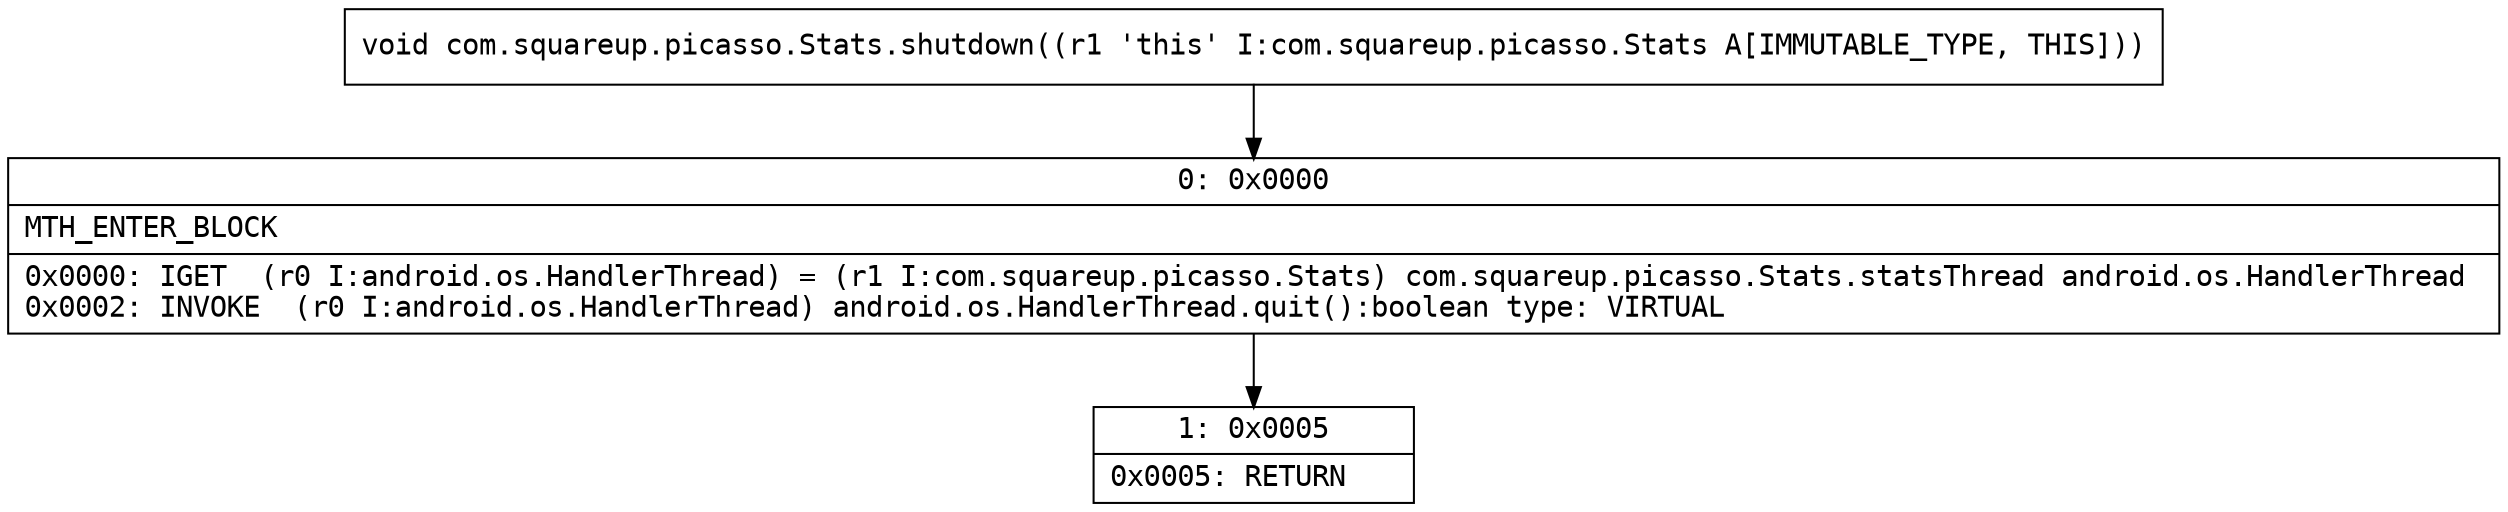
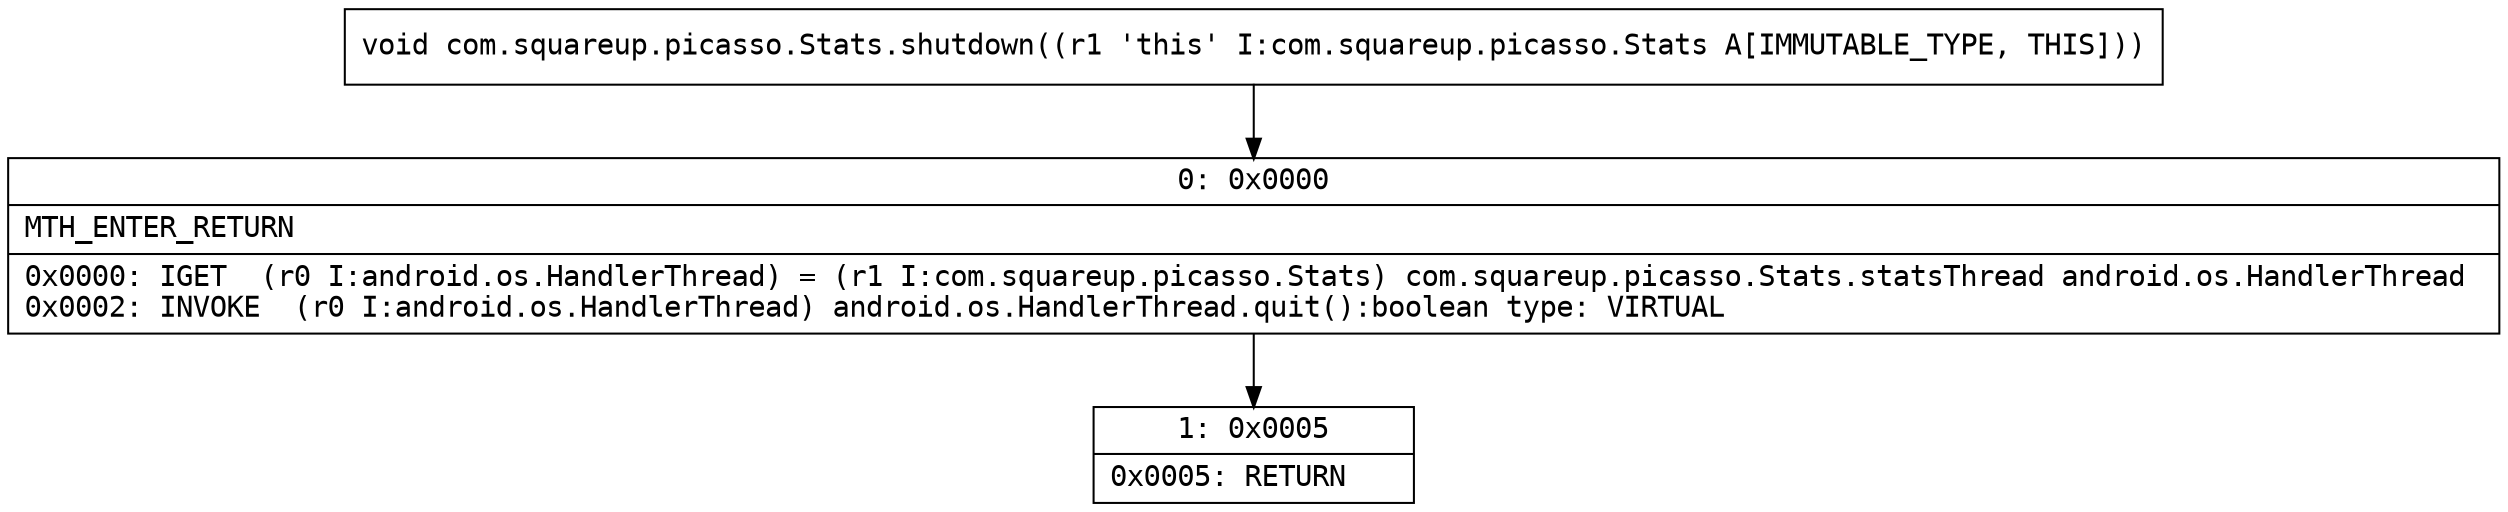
(151, 229) -> (160, 229)
